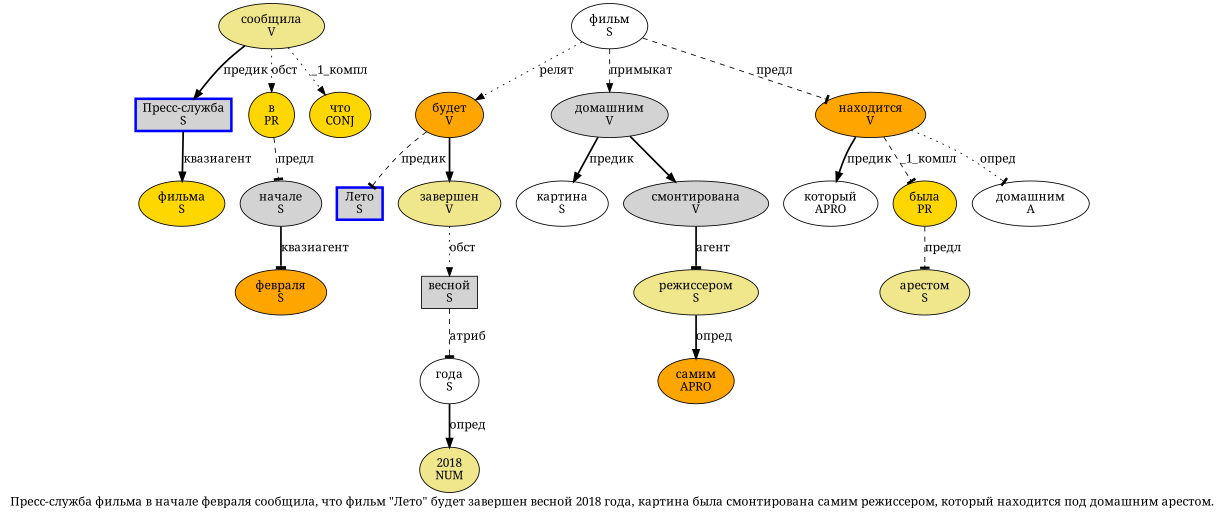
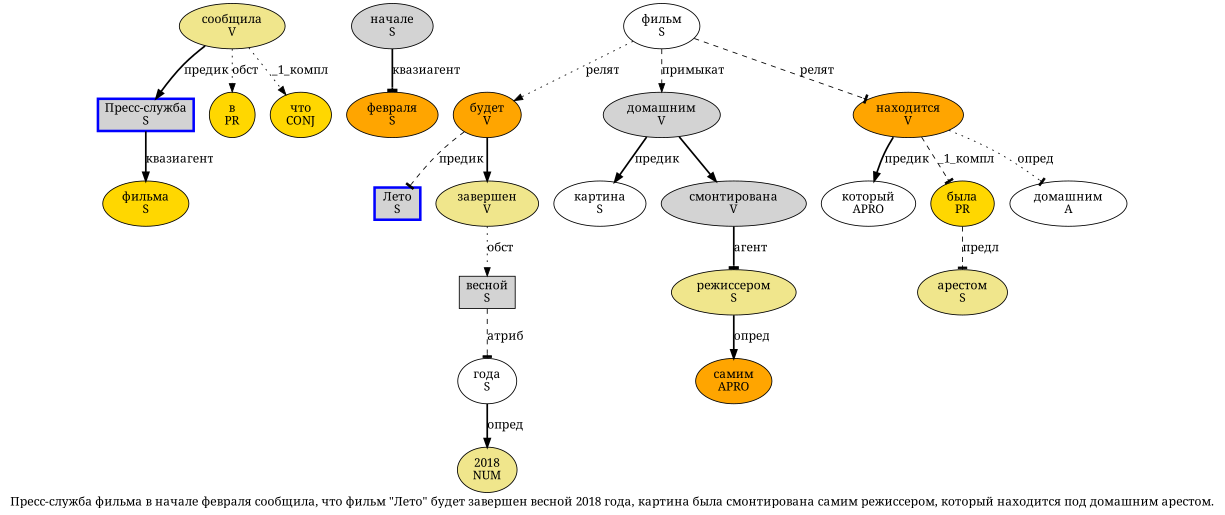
(774, 71) -> (817, 71)
(276, 157) -> none
